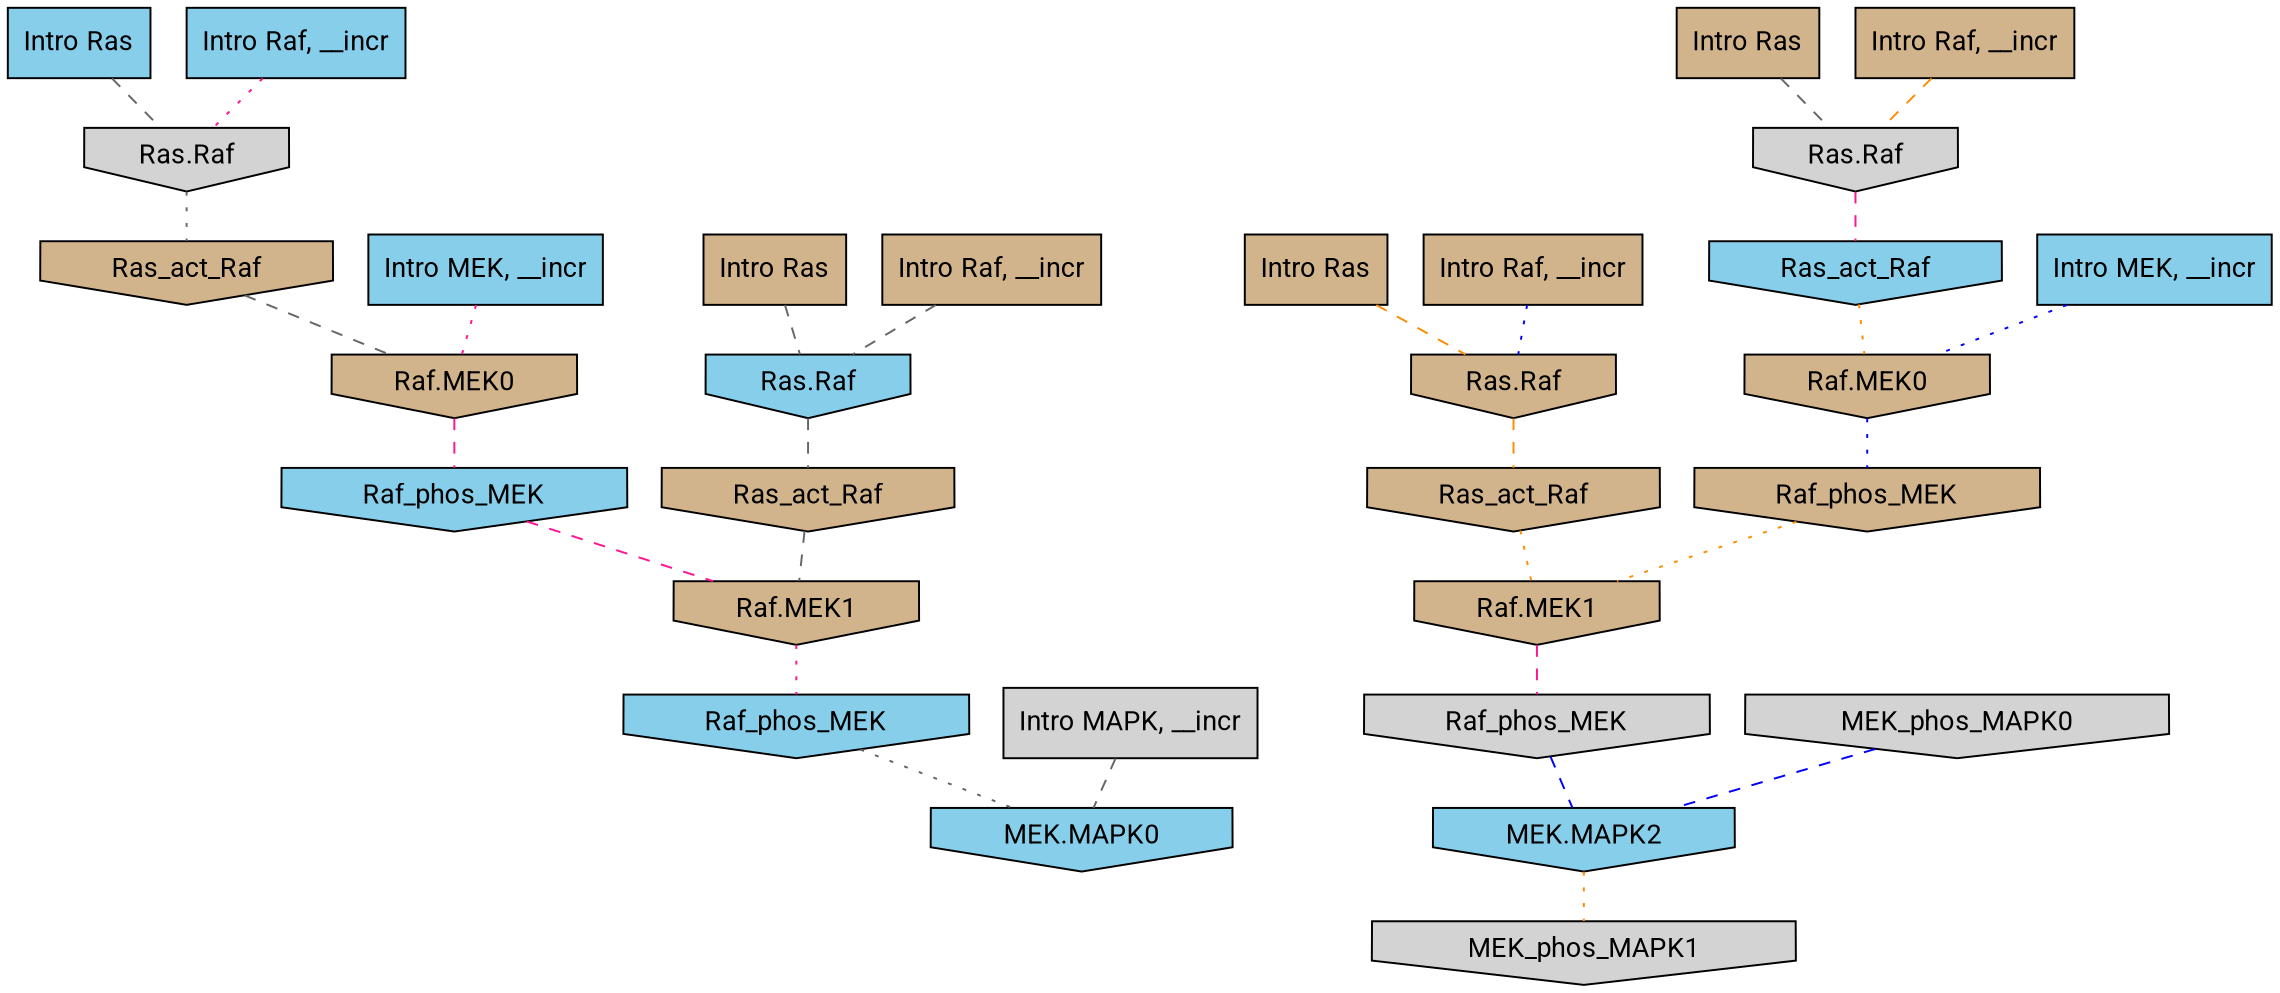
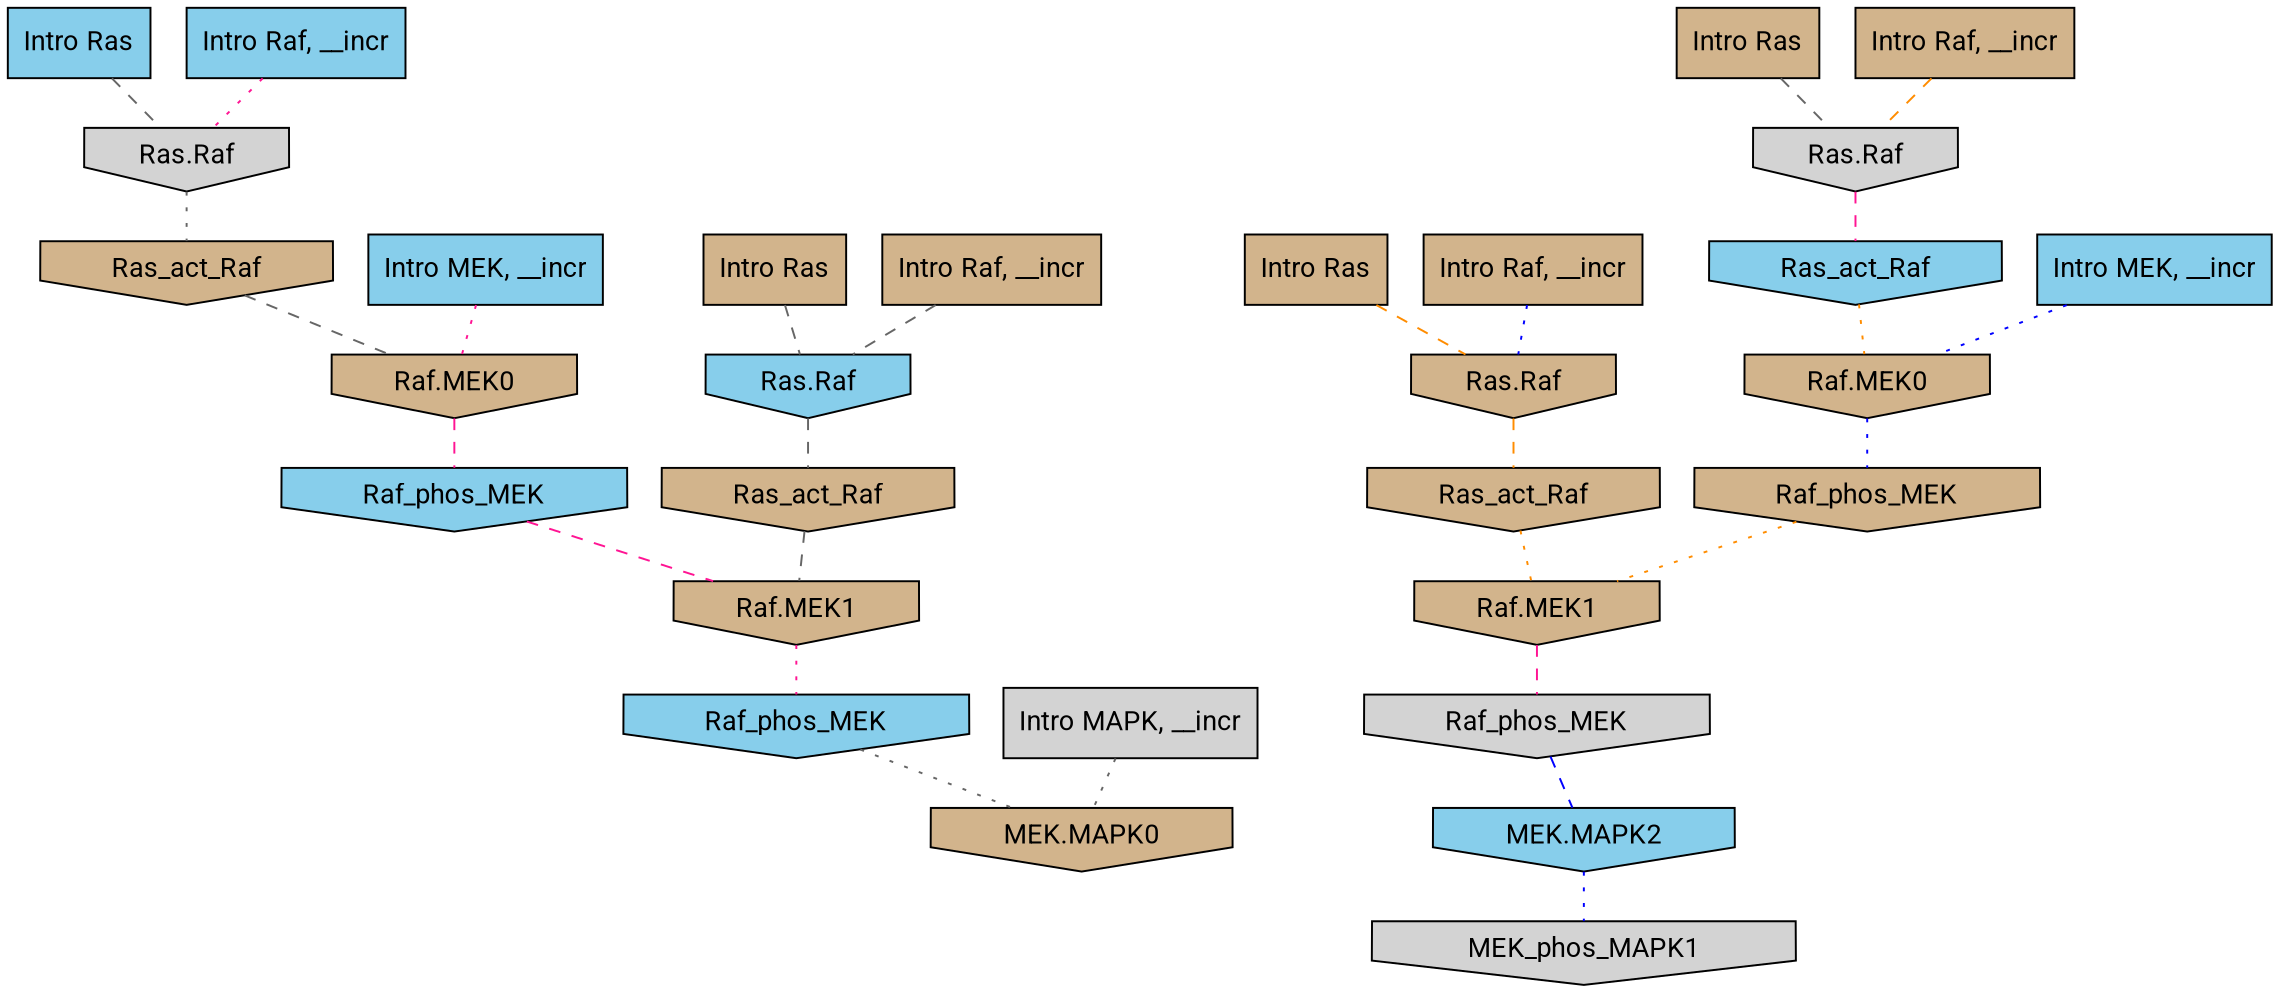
(1957, 723) -> none
(1105, 783) -> (1105, 783)
(1082, 836) -> (1082, 836)
(1584, 896) -> (1584, 896)
